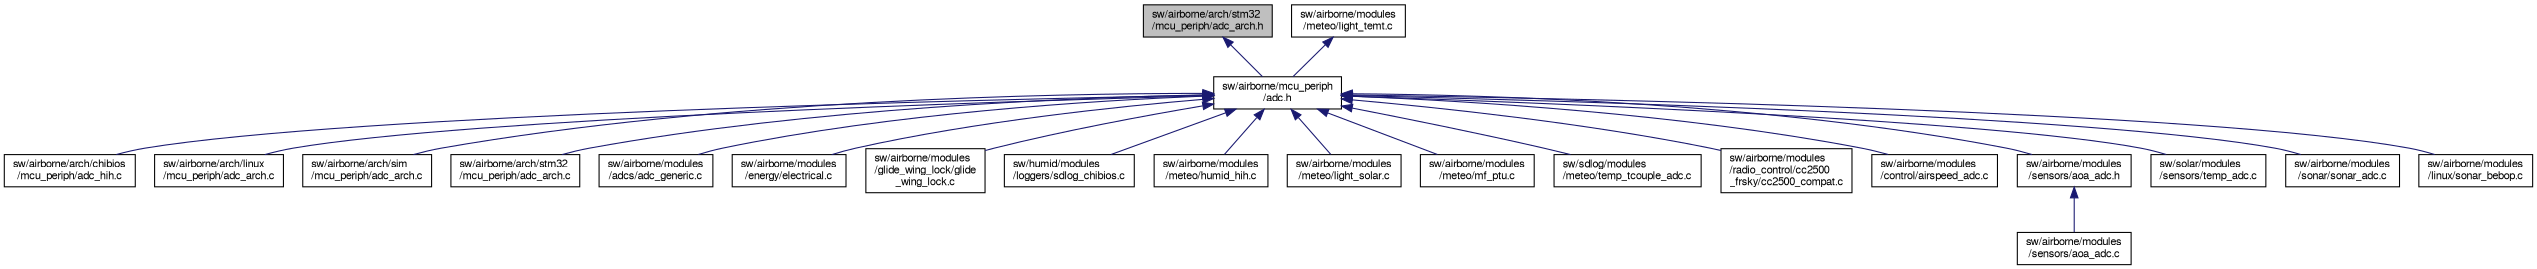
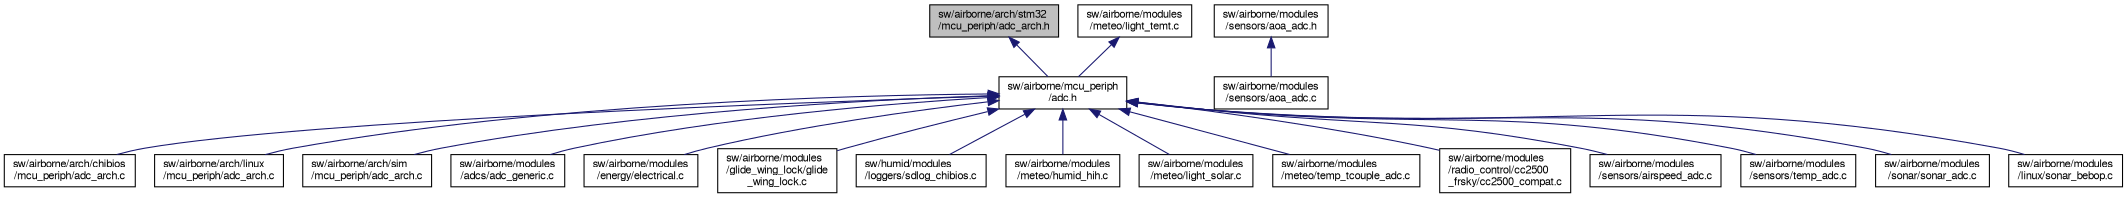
(1694, 108) -> none
(70, 171) -> (70, 171)
(515, 171) -> none
(1477, 171) -> none
(1628, 171) -> (1346, 171)
(1935, 171) -> (1656, 171)
(2208, 171) -> (1798, 171)
